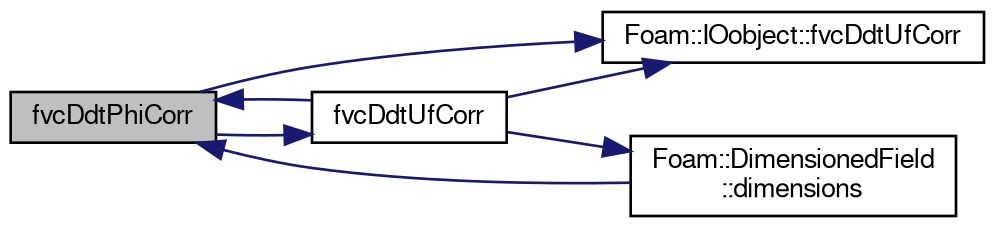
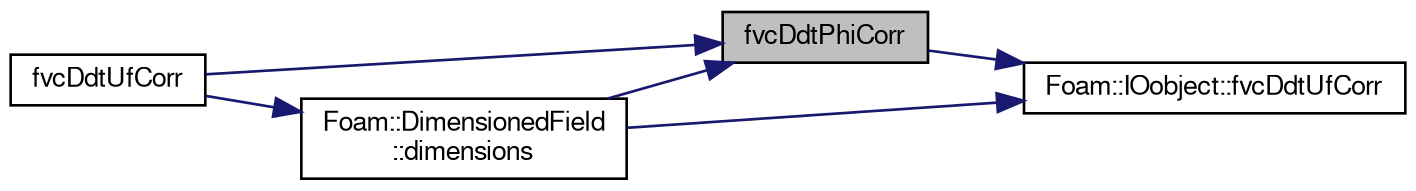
(576, 83) -> (812, 115)
(250, 135) -> none
